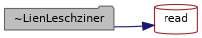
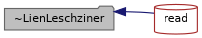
(128, 27) -> (140, 12)
